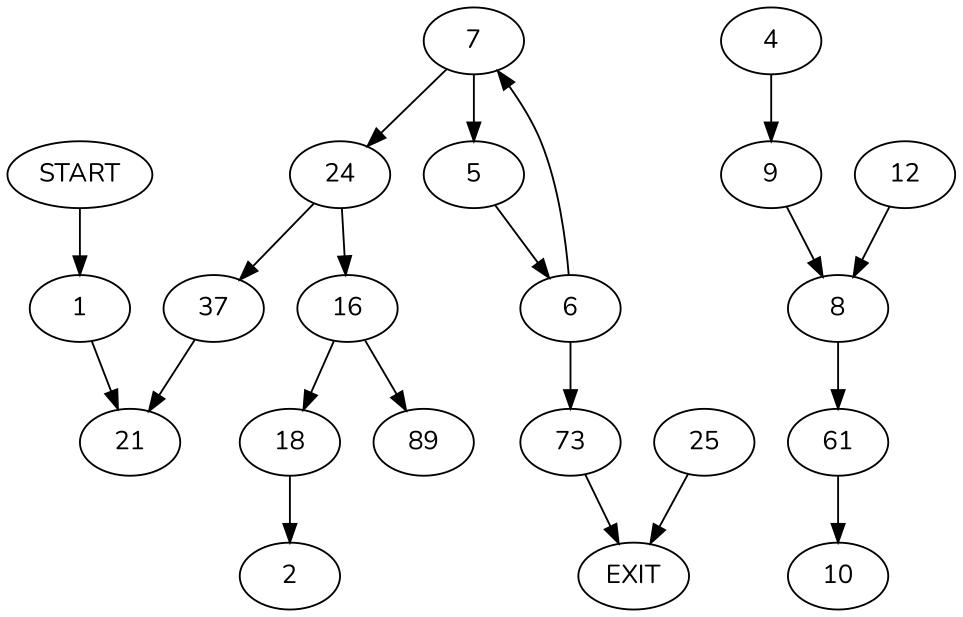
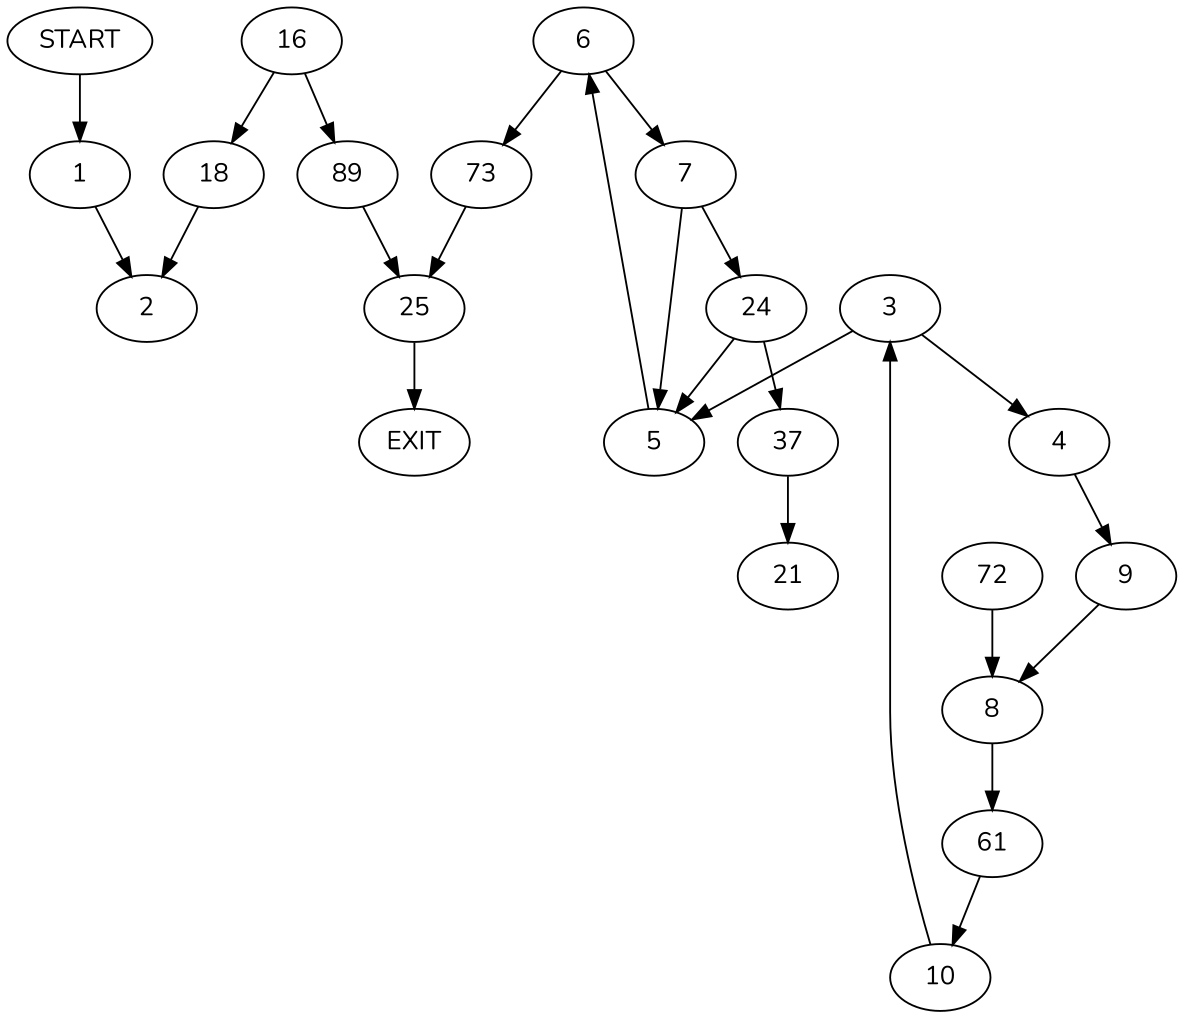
(905, 175) -> (992, 576)
(343, 232) -> (711, 368)
none -> (377, 233)
none -> (890, 308)
(101, 366) -> (109, 233)
(598, 500) -> (452, 233)
